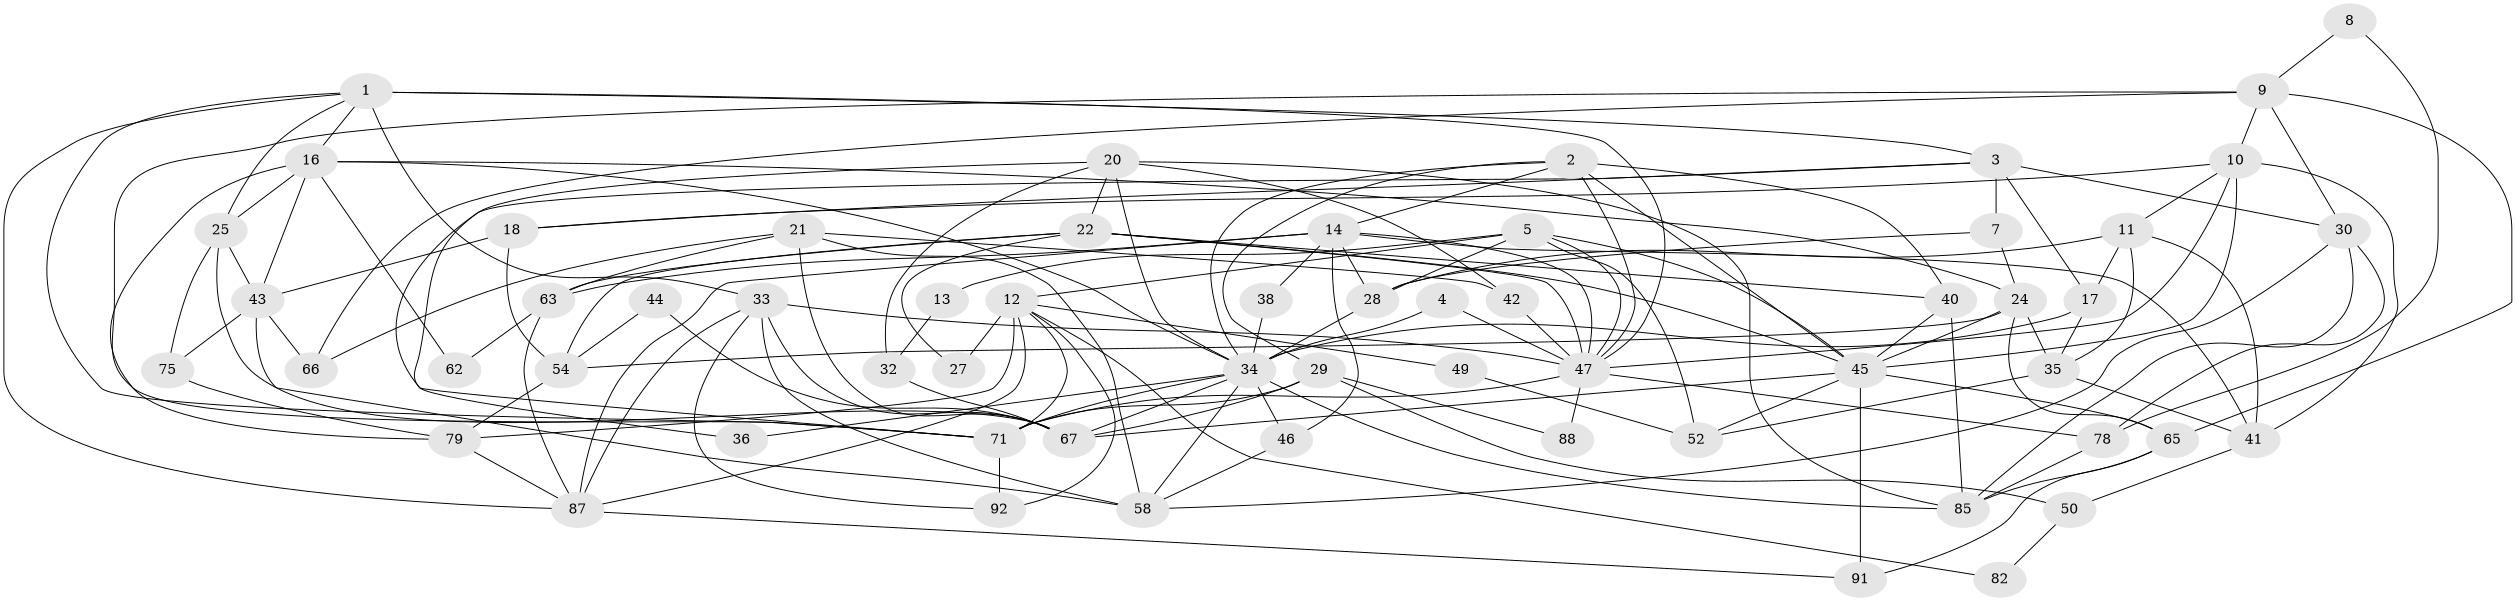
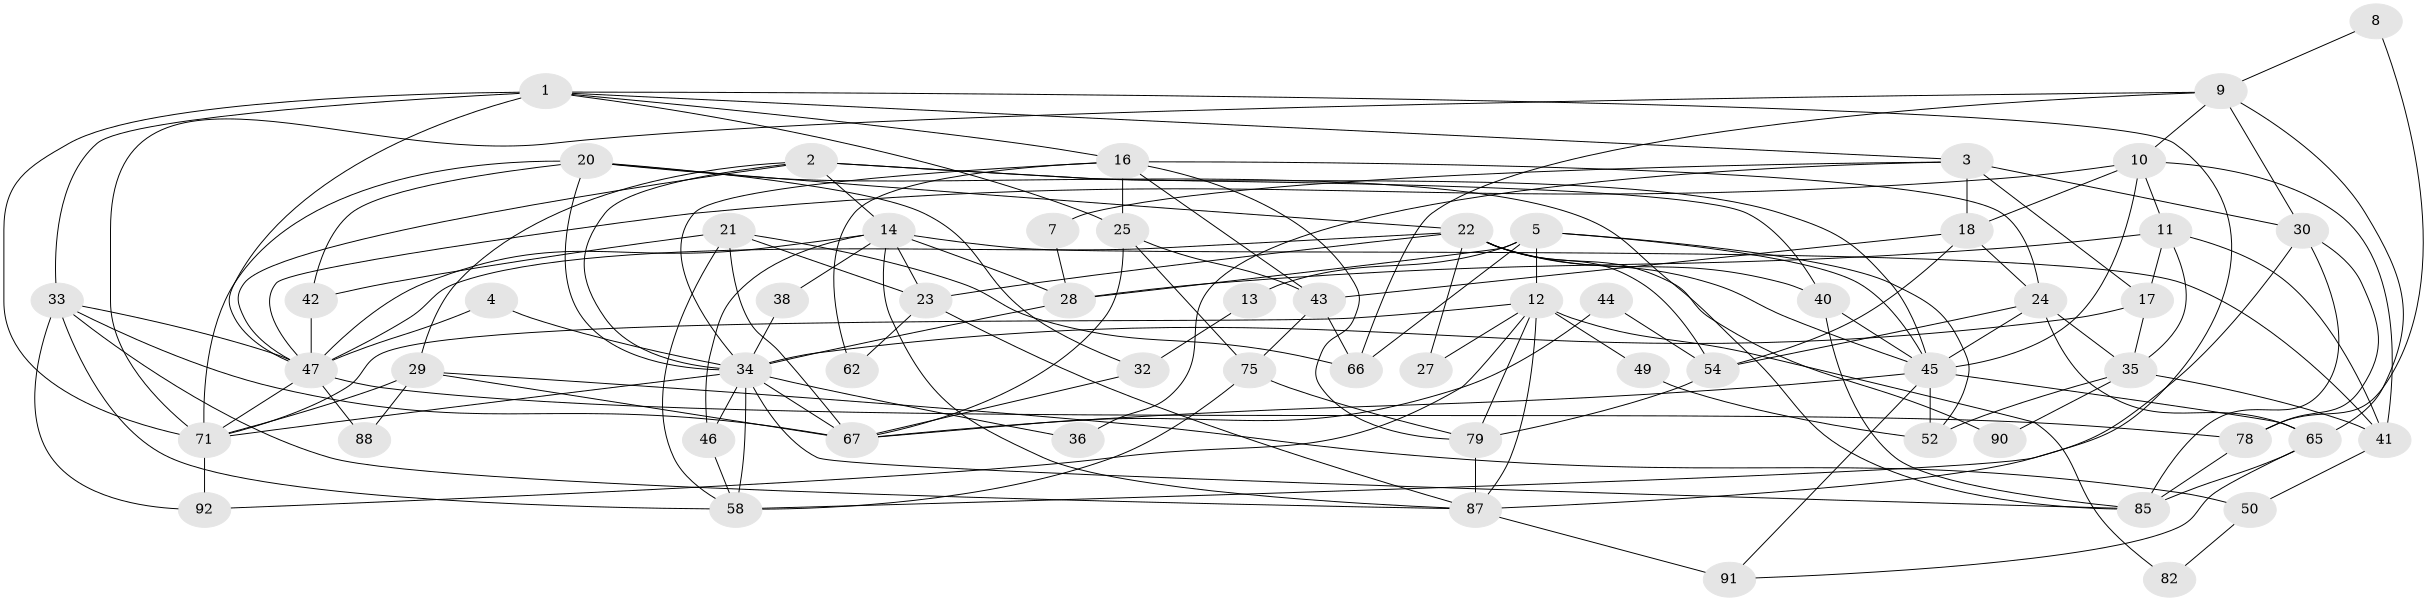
(2010, 272) -> (2008, 270)
(1616, 283) -> (1457, 292)
(549, 301) -> (926, 301)
none -> (2000, 440)
(659, 450) -> (1010, 486)
